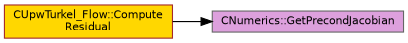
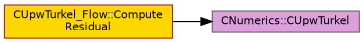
(308, 22) -> (286, 22)
